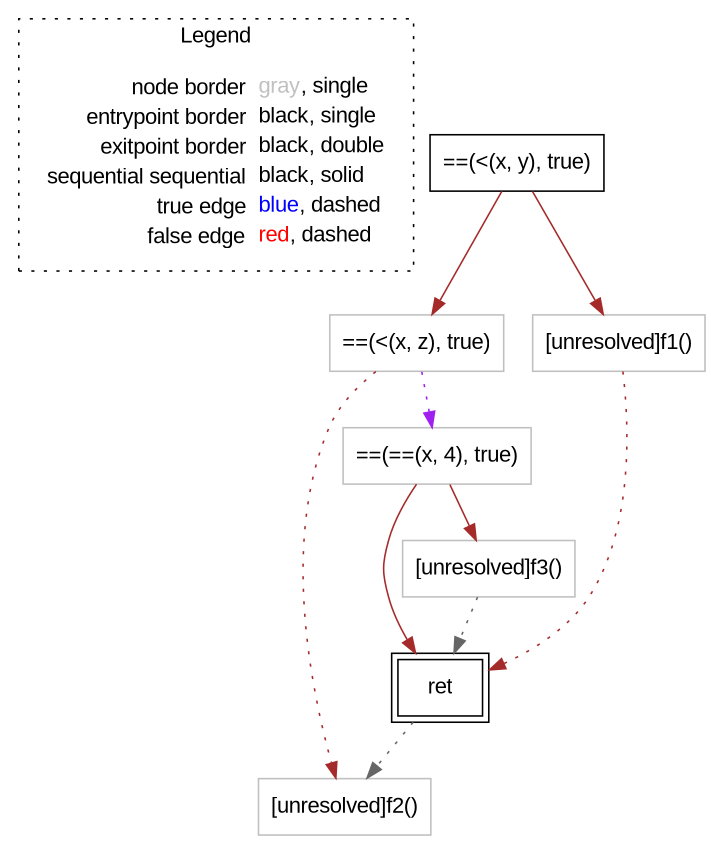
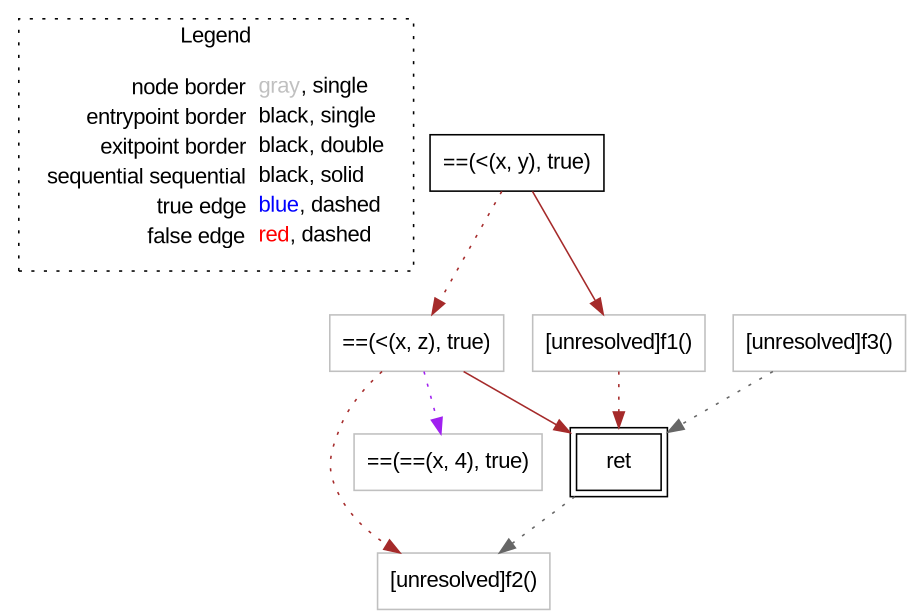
(471, 246) -> (471, 246)
(460, 505) -> none
(384, 561) -> (510, 398)
